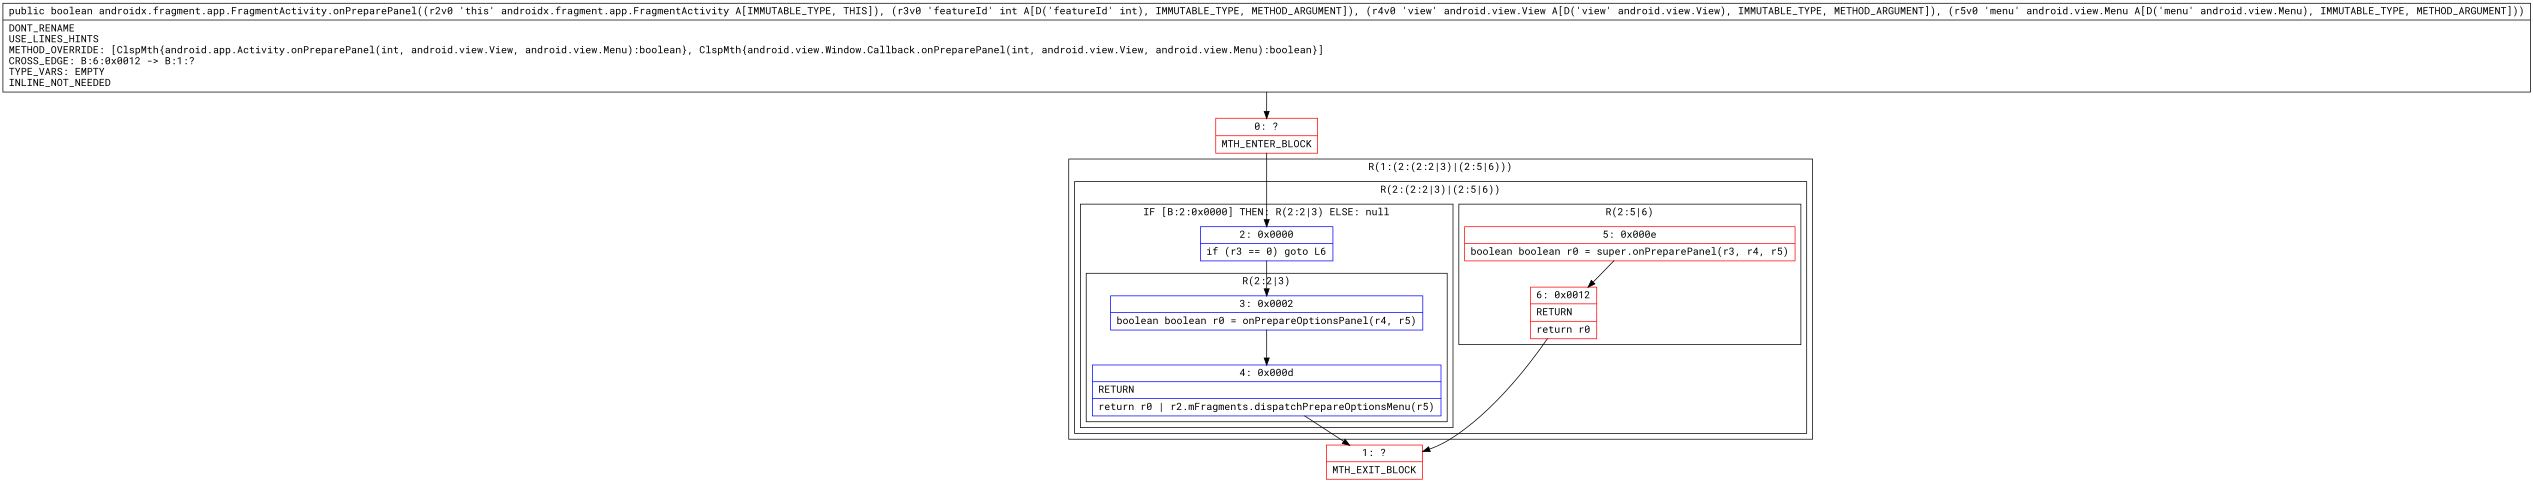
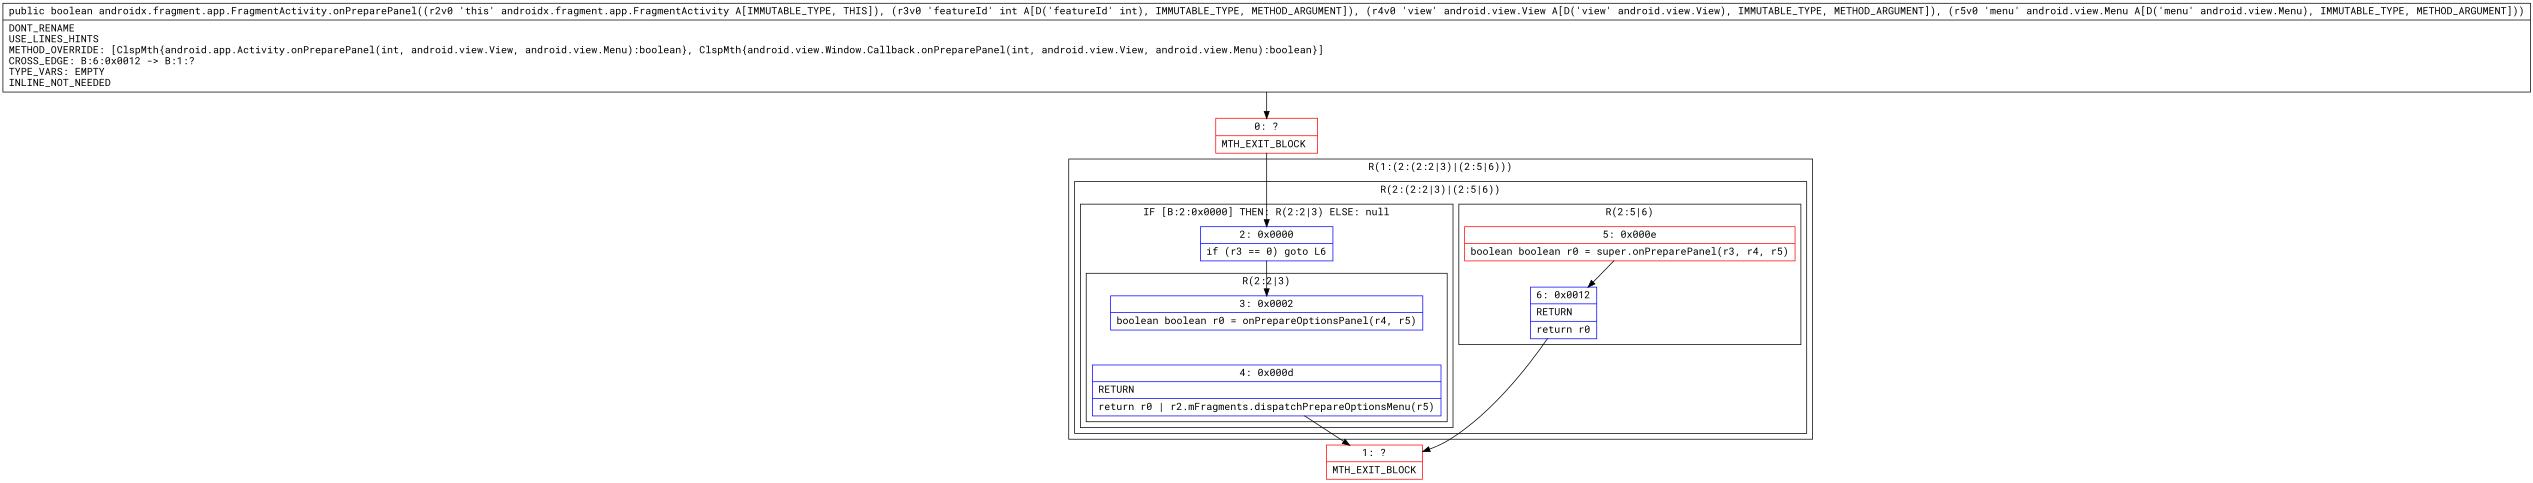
(1267, 144) -> (1264, 144)
(1564, 313) -> (1564, 313)
(1267, 344) -> none
